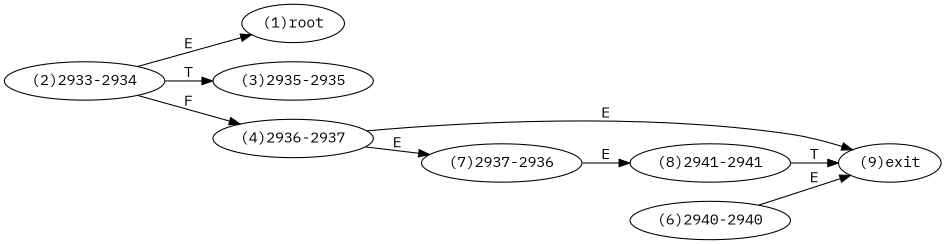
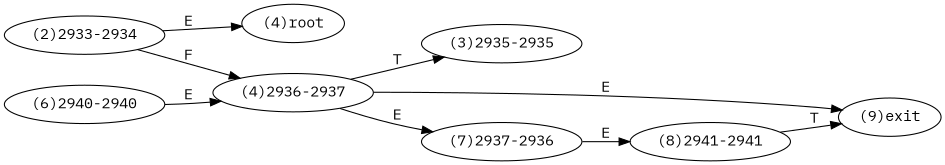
(293, 23) -> (293, 23)
(184, 81) -> (392, 69)
(799, 192) -> (188, 104)
